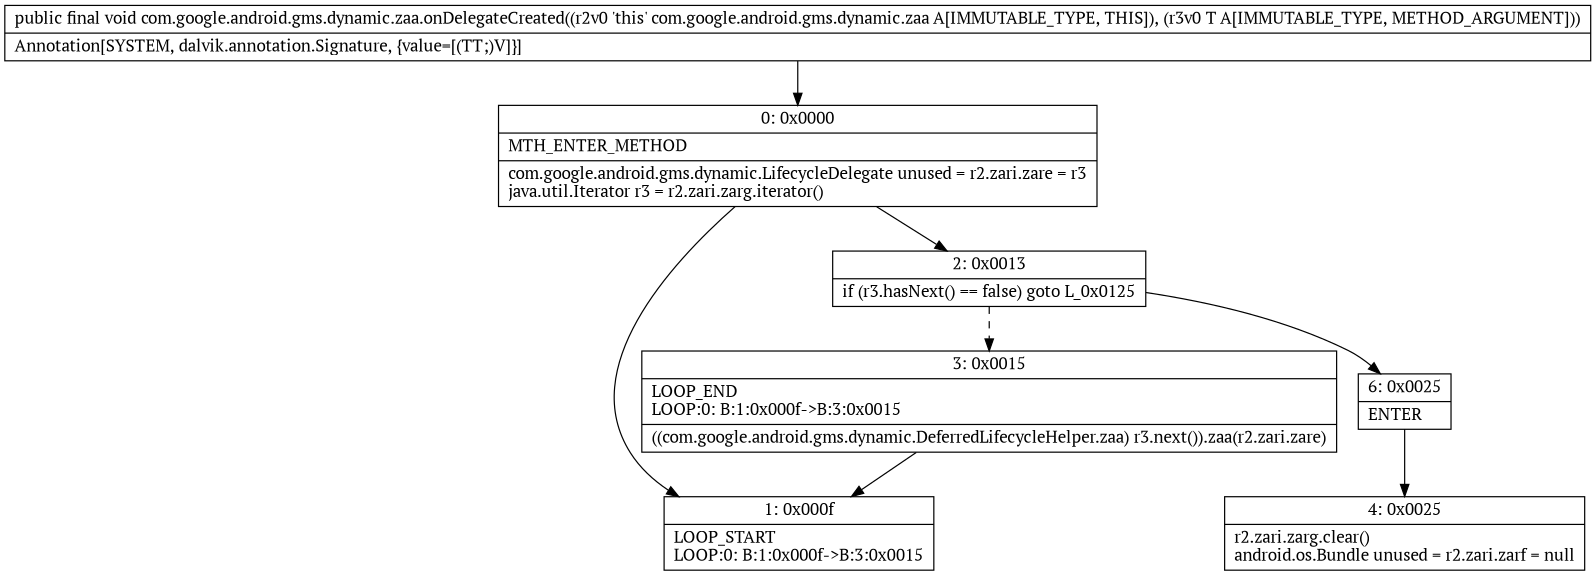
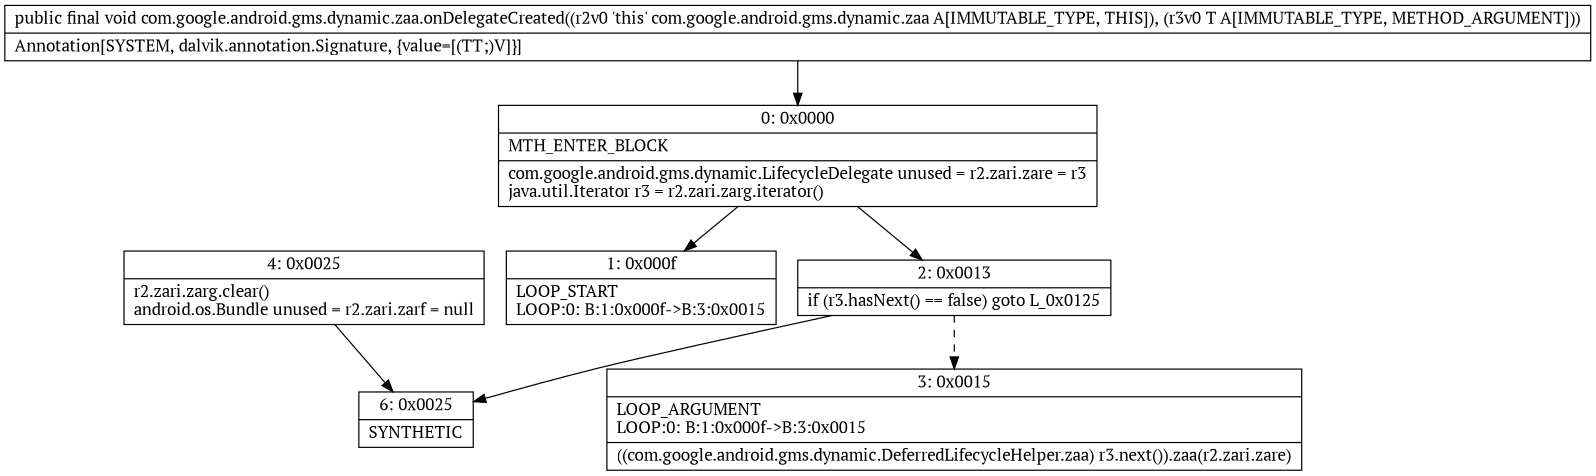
(598, 146) -> (588, 146)
(695, 392) -> (689, 410)
(1396, 415) -> (416, 433)
(1405, 457) -> (360, 354)
(889, 471) -> none
